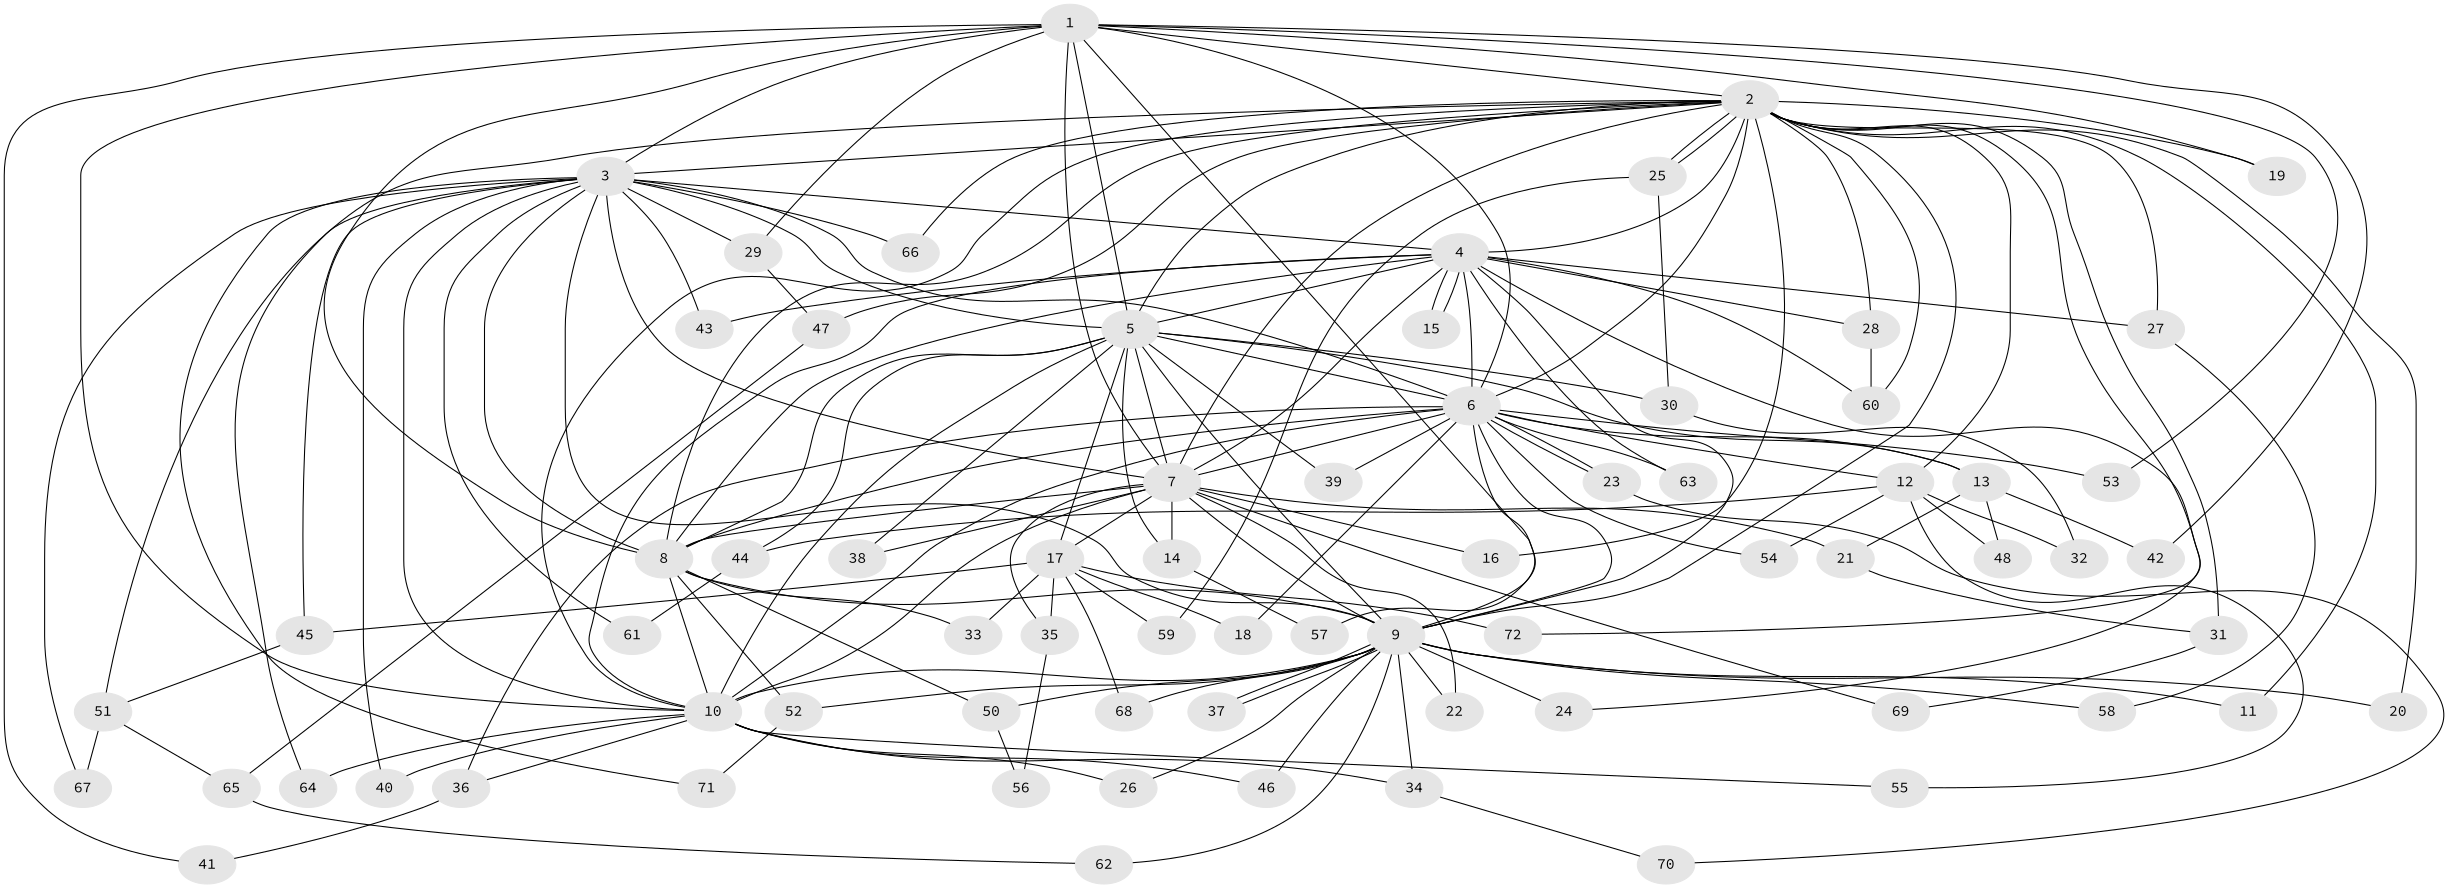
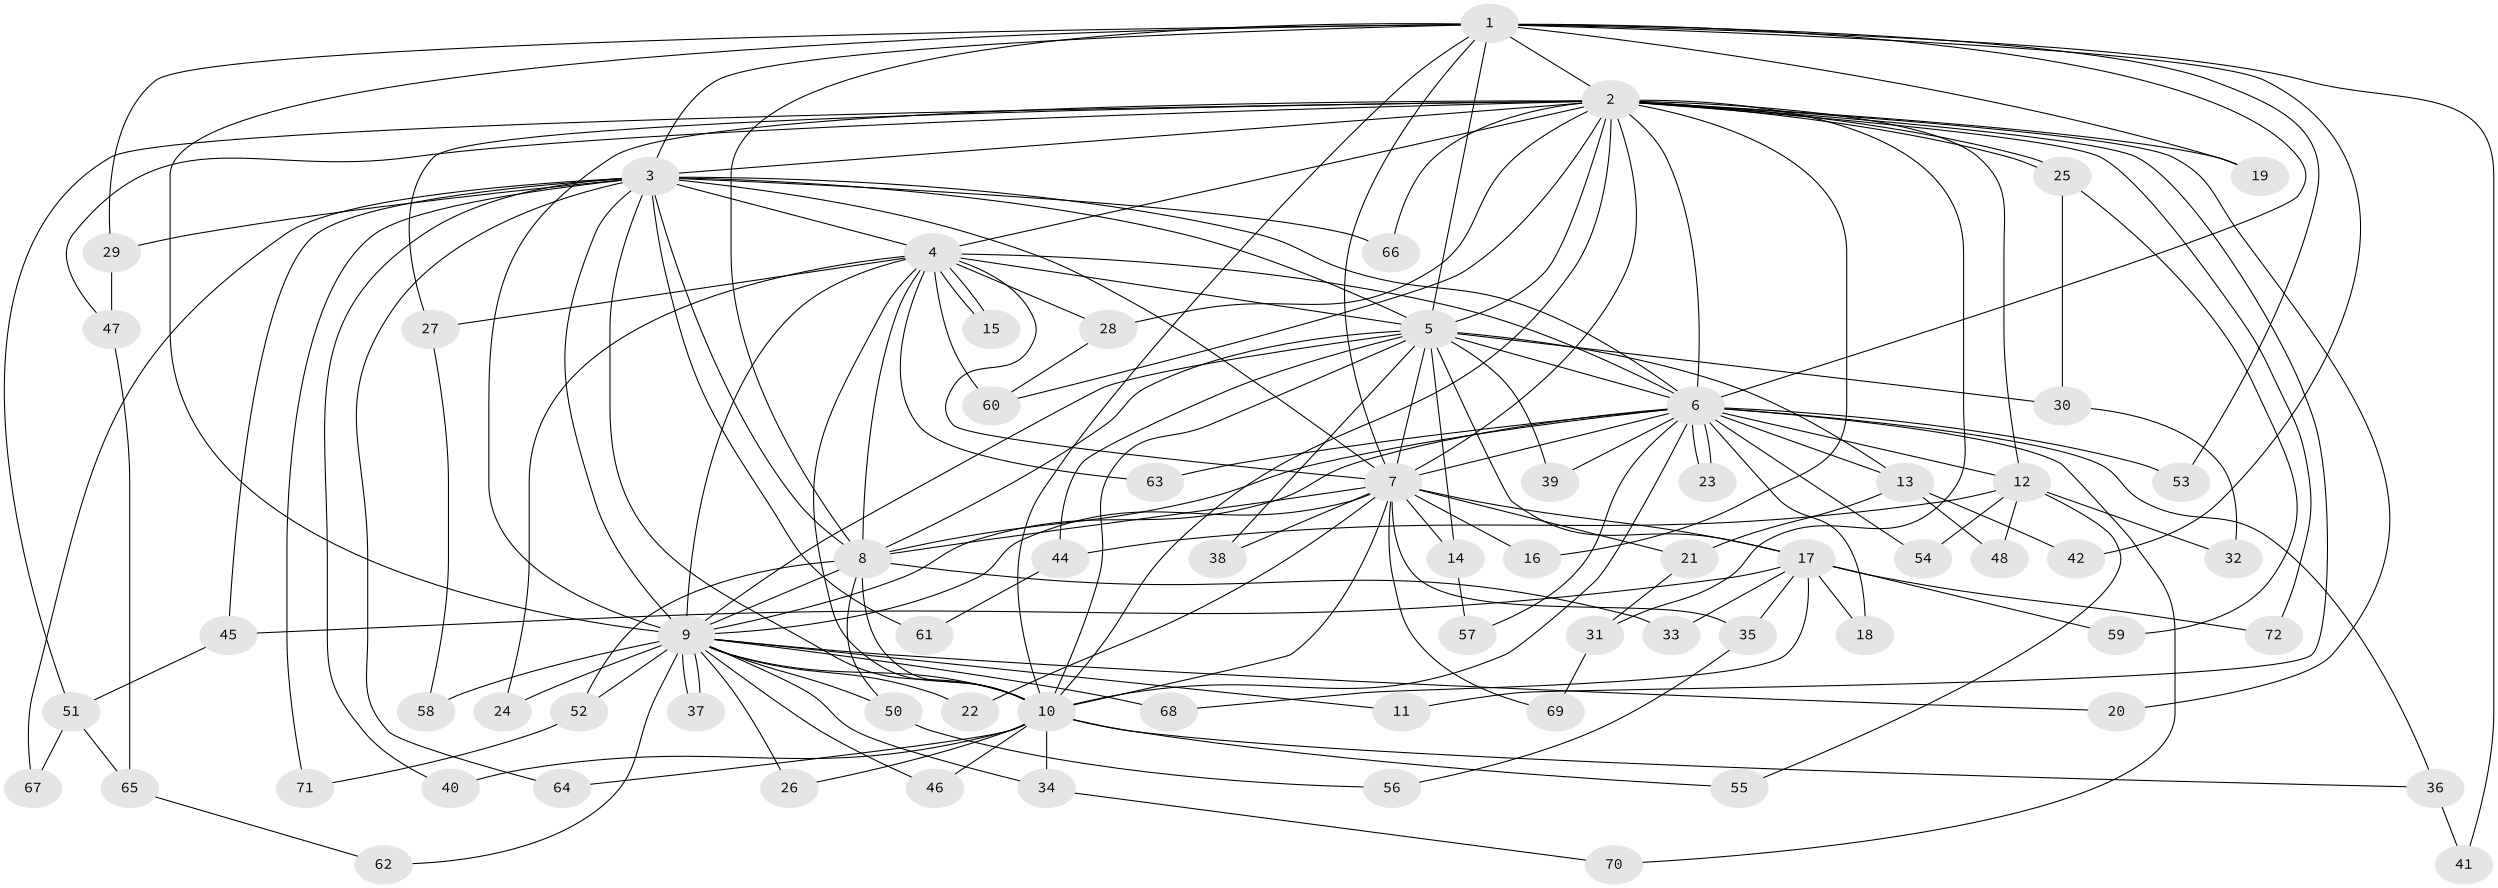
(1109, 187) -> none
(704, 329) -> none
(2420, 673) -> (2175, 684)
